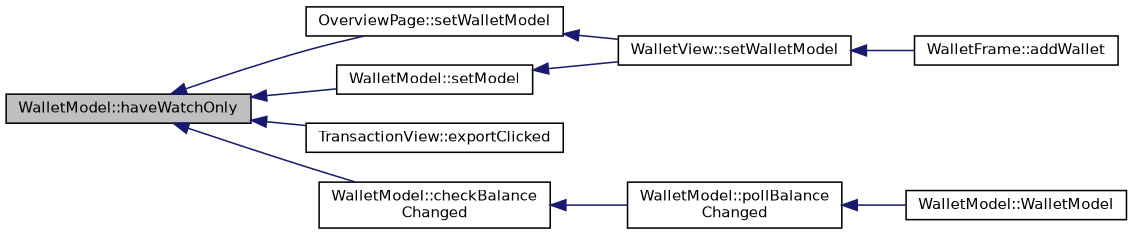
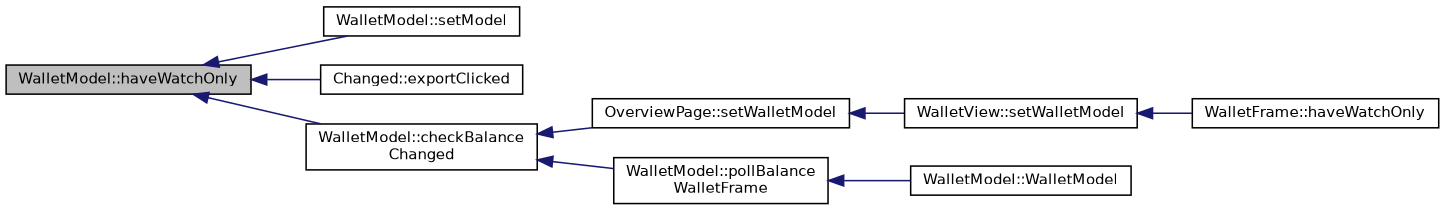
(1016, 51) -> (1316, 113)
(274, 60) -> (572, 130)
(583, 65) -> none
(435, 138) -> (422, 80)
(735, 205) -> (721, 181)
